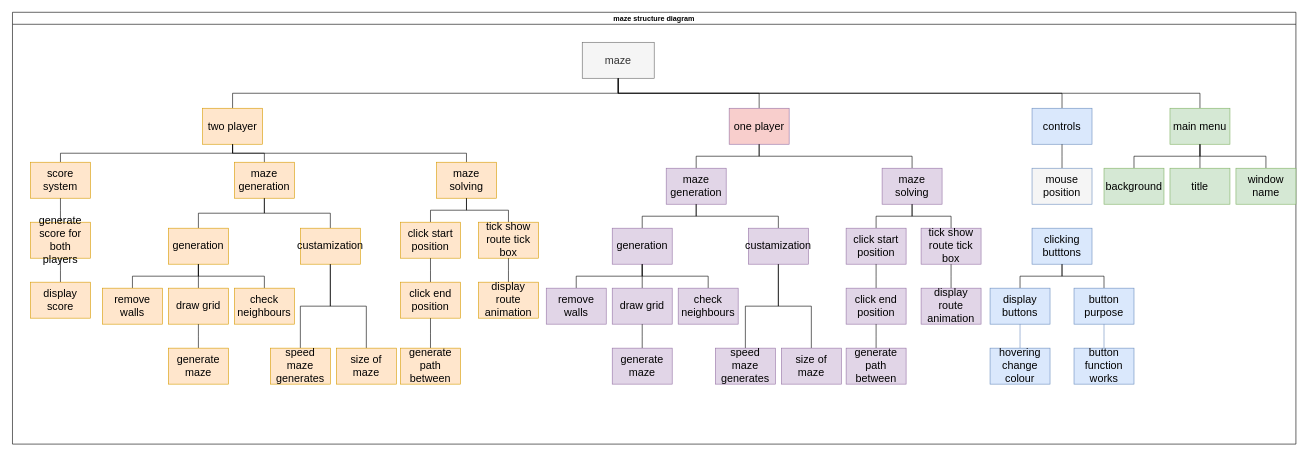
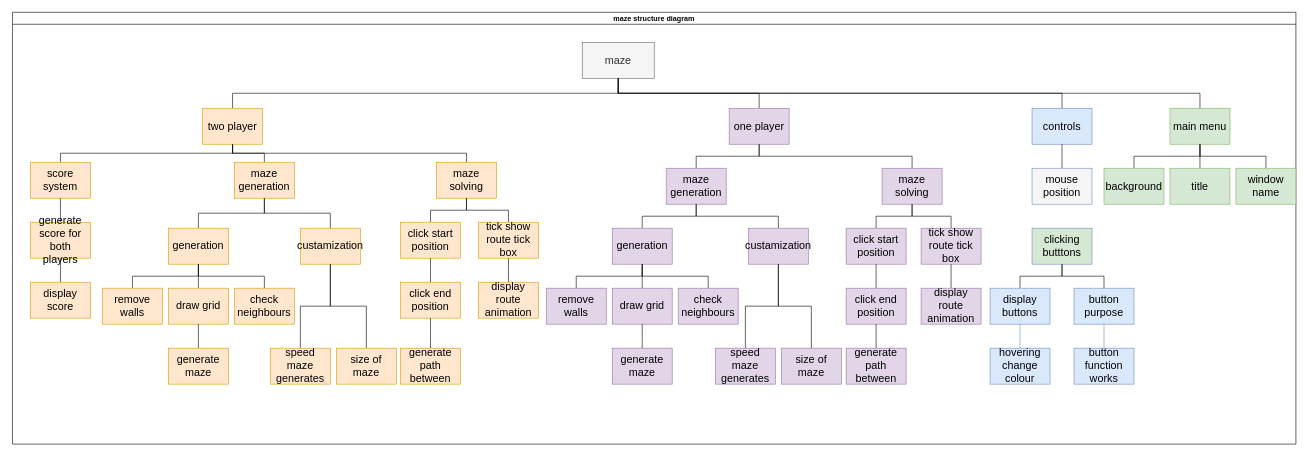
(759, 126) -> (759, 126)
(1062, 246) -> (1062, 246)
